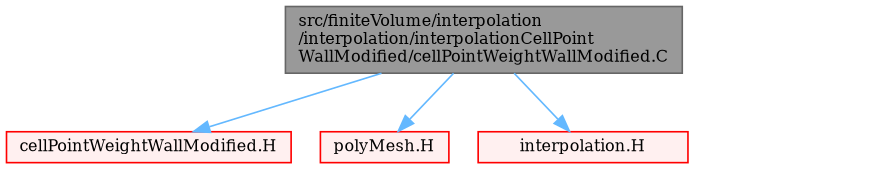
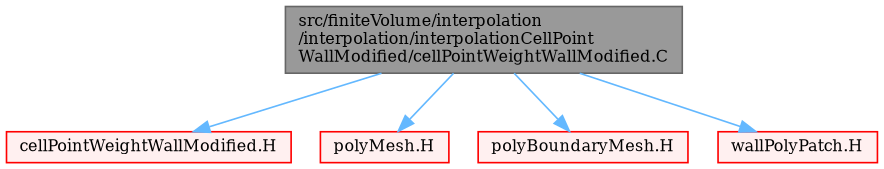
(583, 147) -> (583, 147)
none -> (798, 147)
